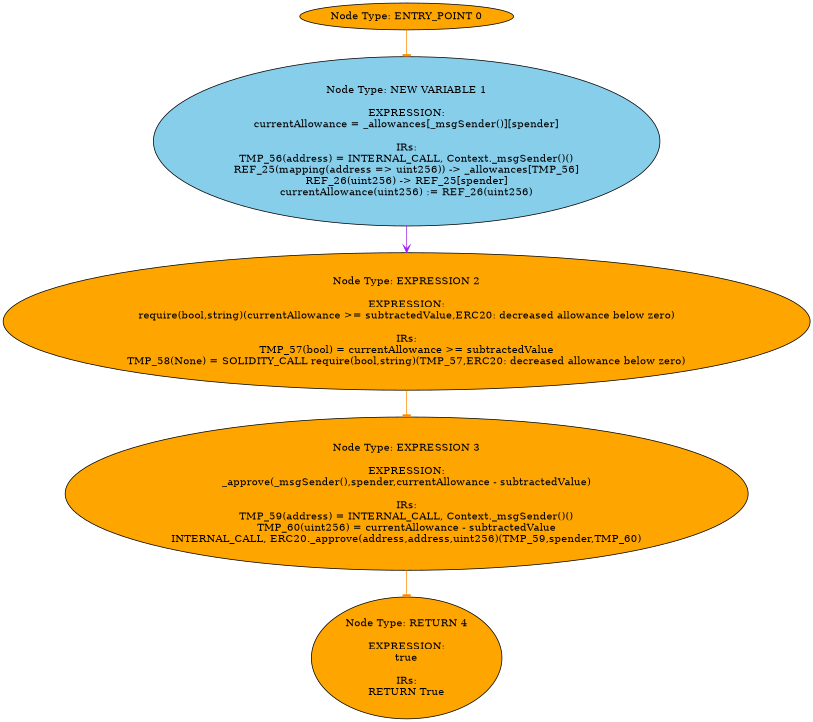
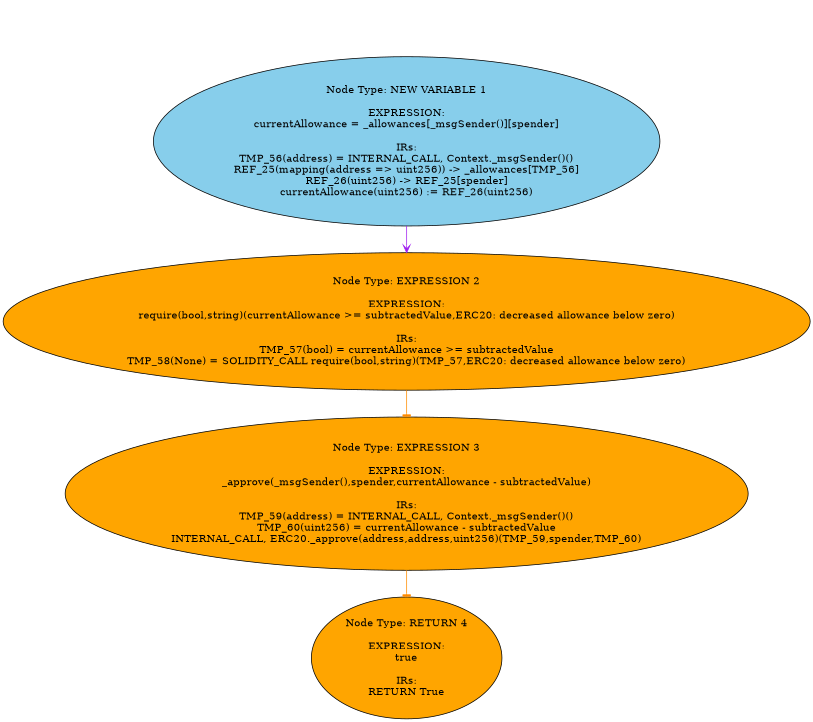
(407, 16) -> none
